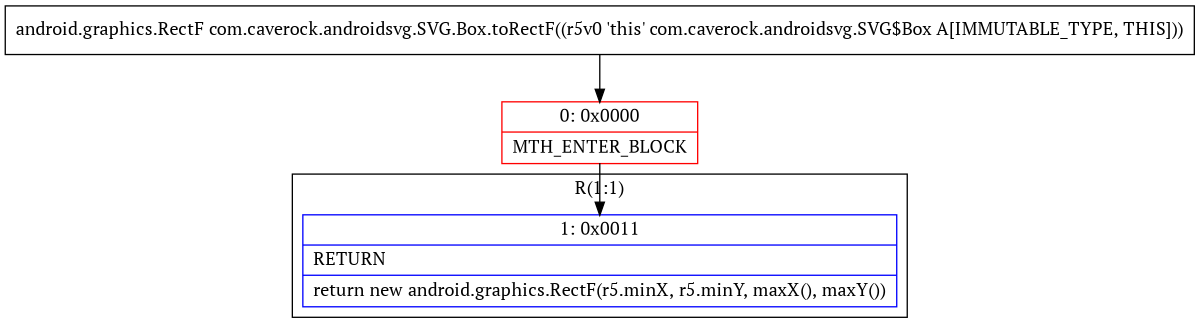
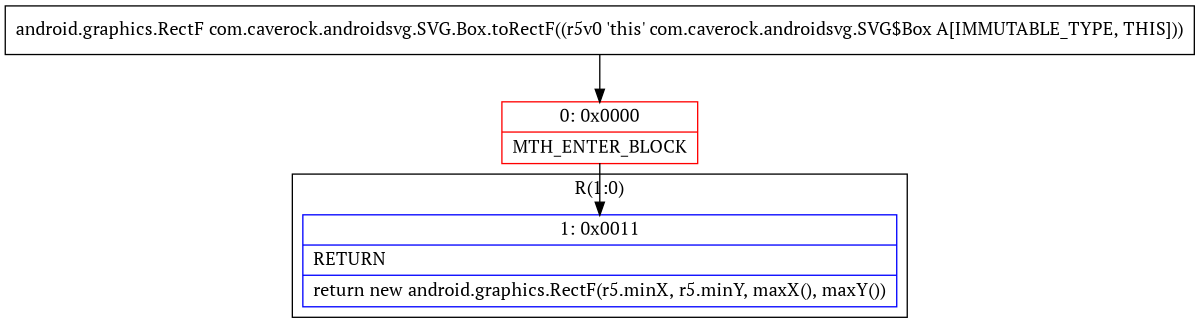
(600, 189) -> (600, 189)
